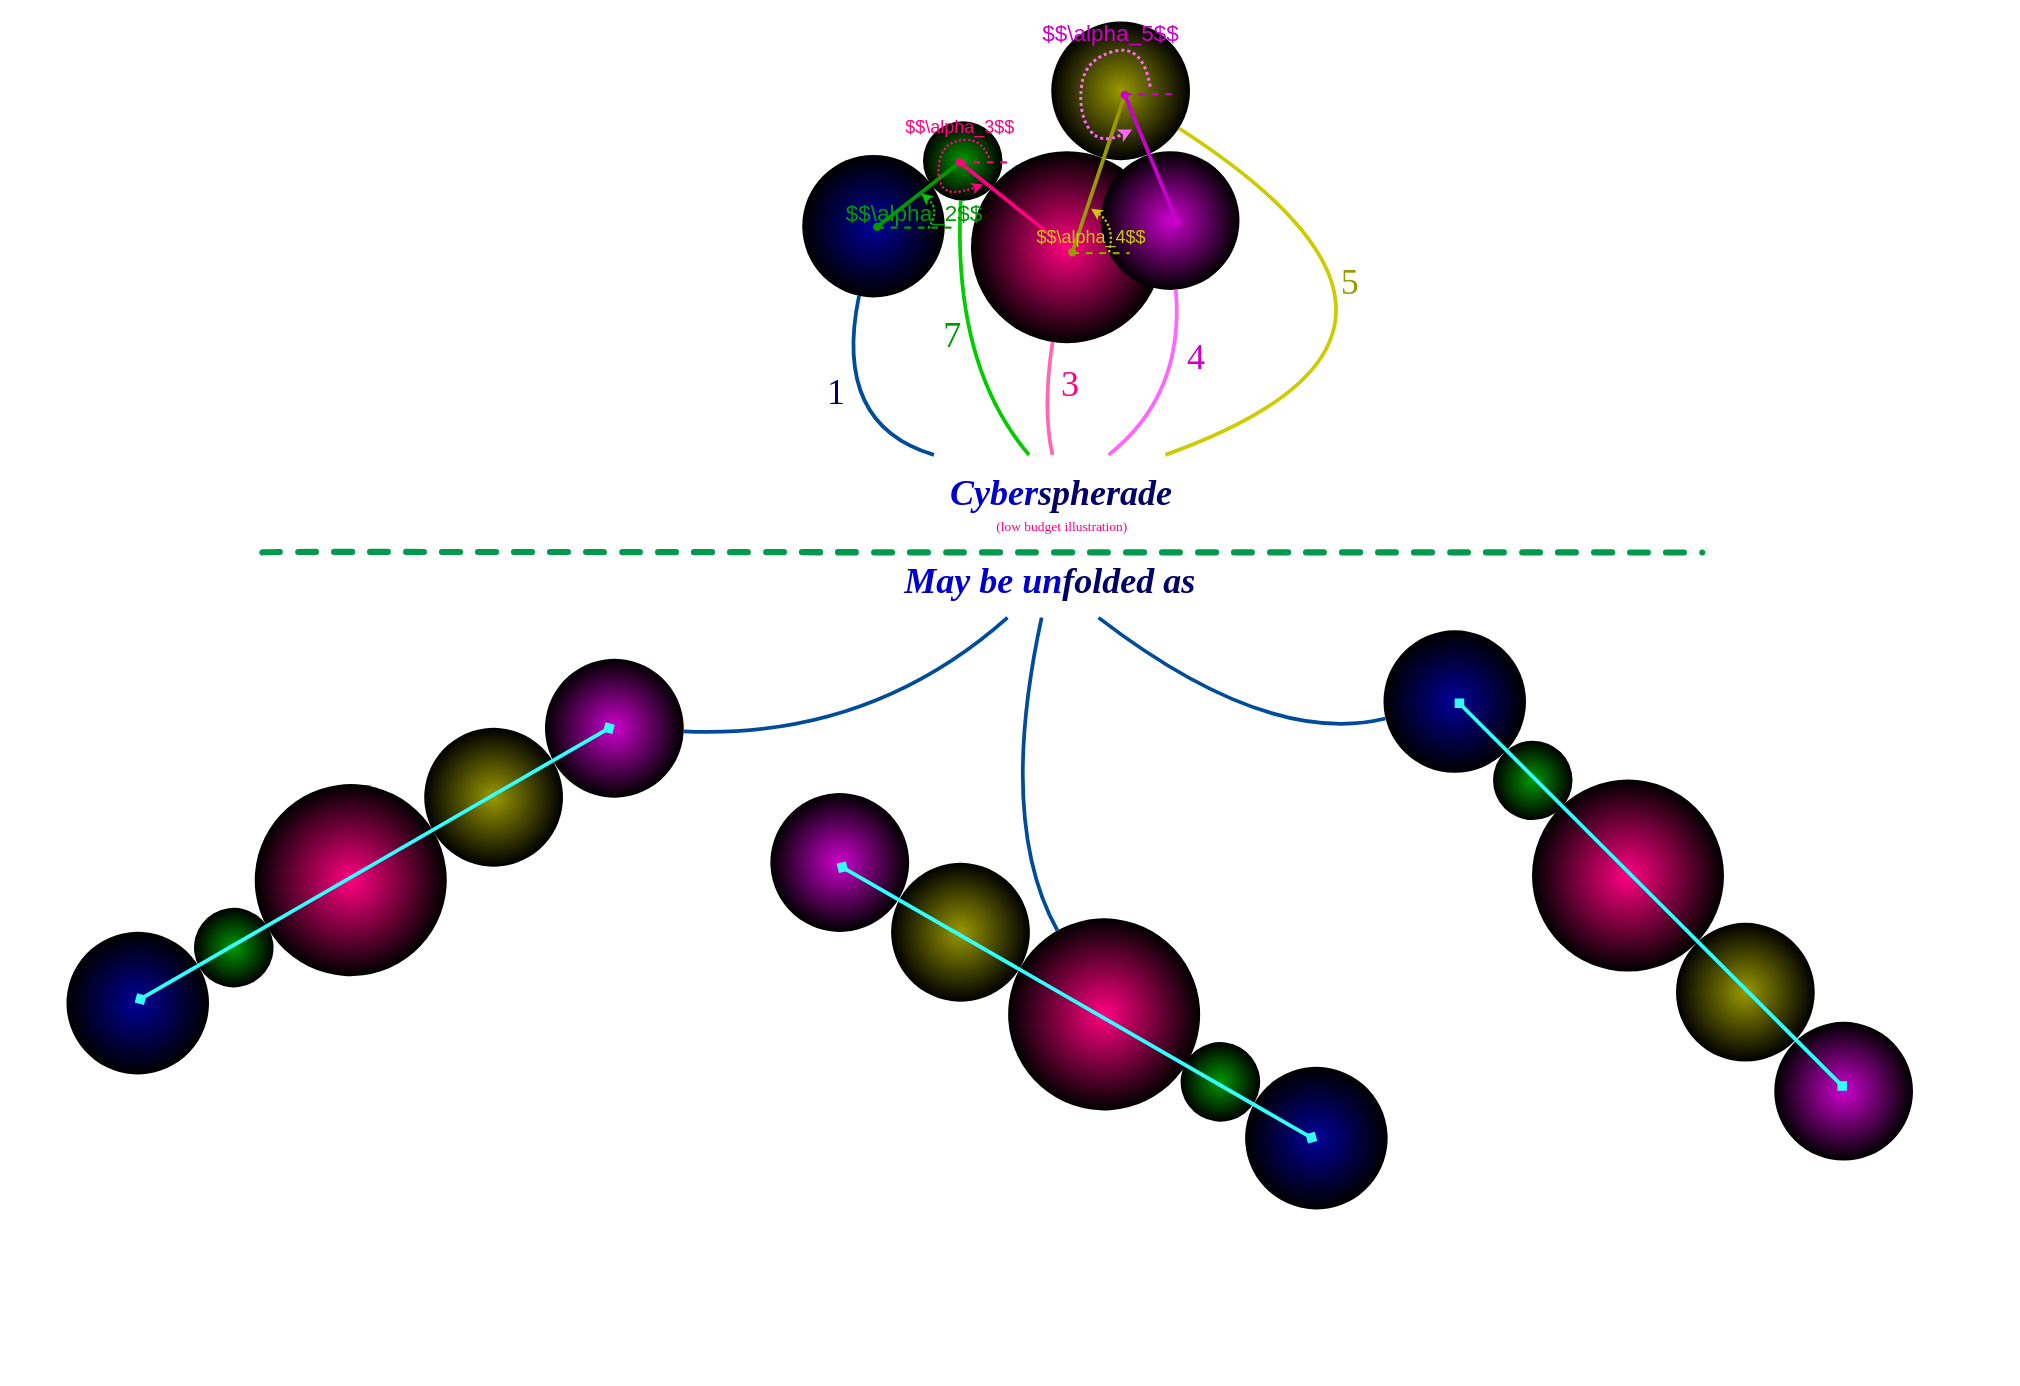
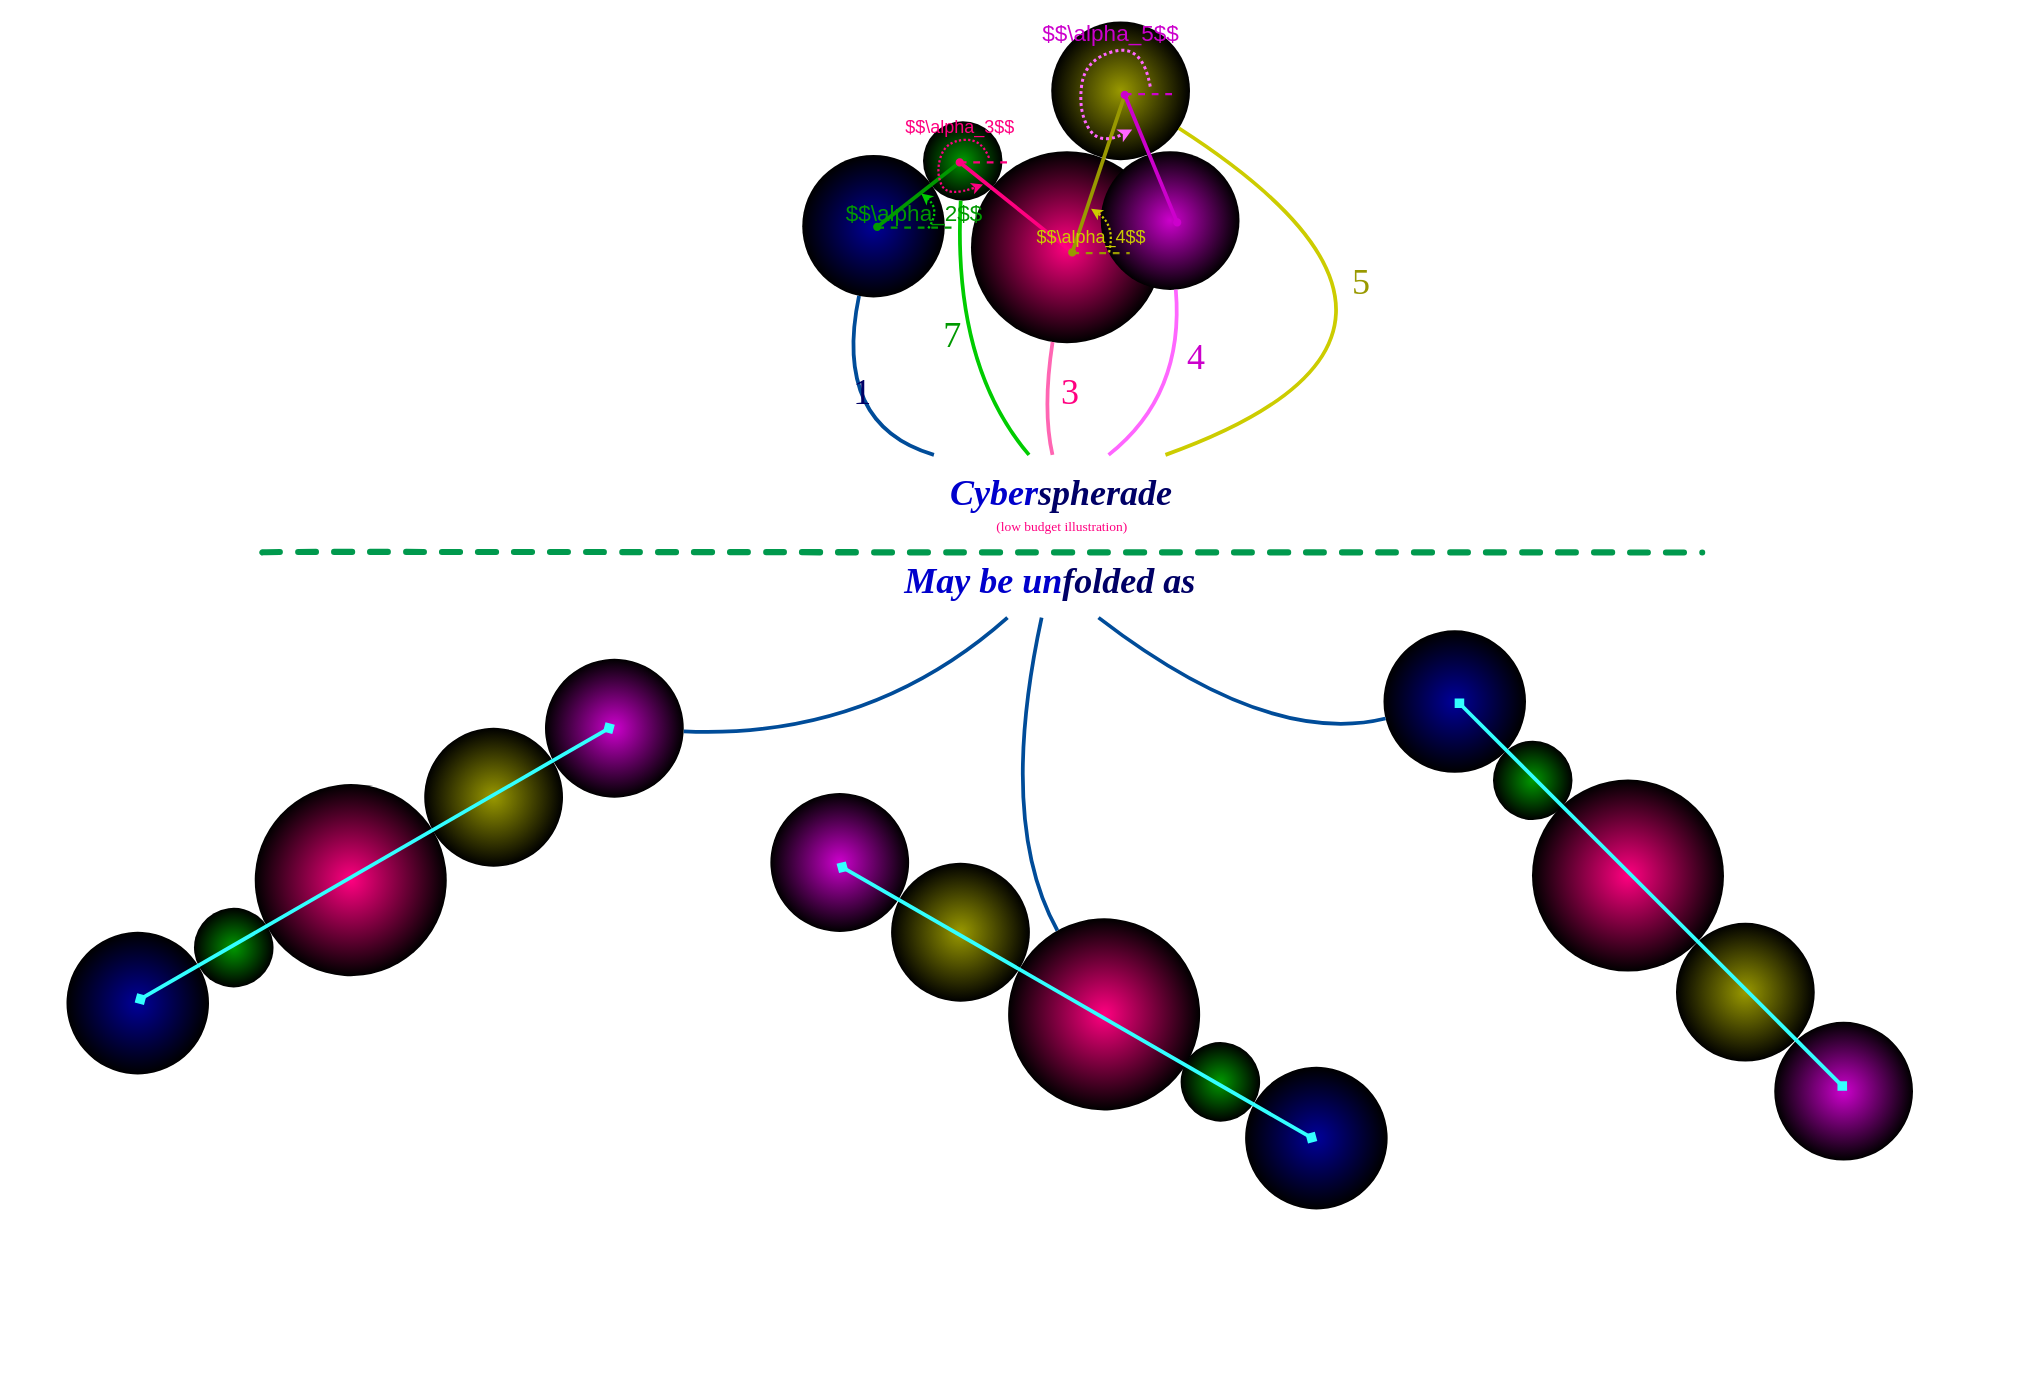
(1350, 282) -> (1361, 282)
(1070, 384) -> (1070, 391)
(836, 391) -> (862, 391)
